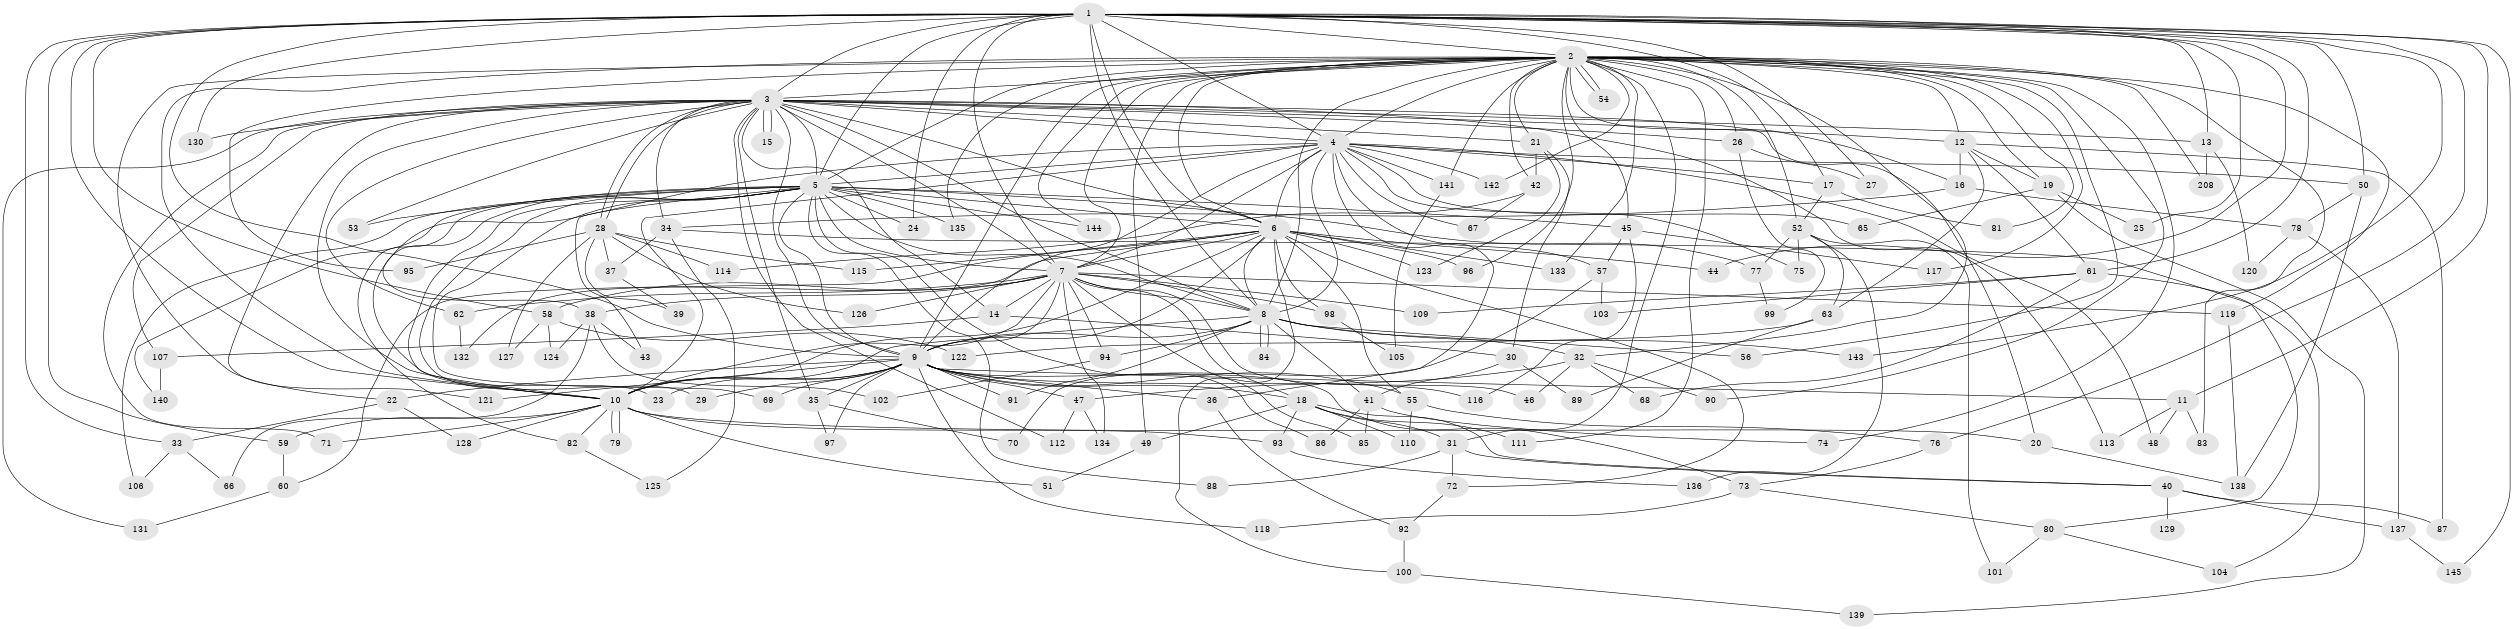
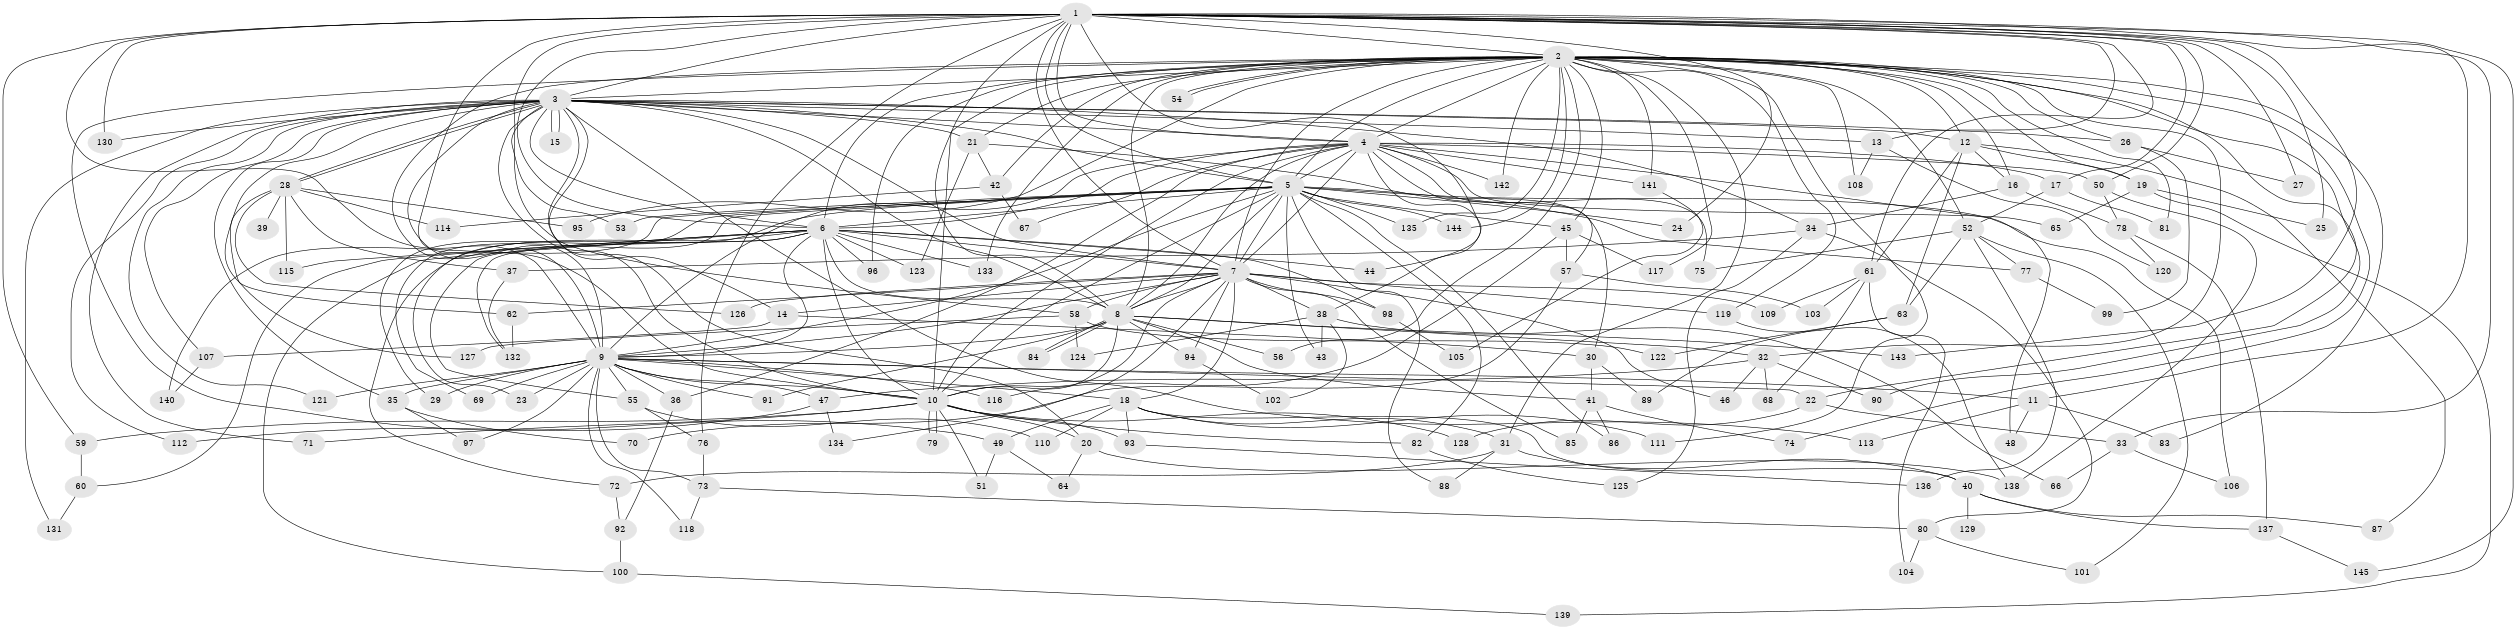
(2206, 186) -> (1856, 186)
(654, 299) -> (489, 317)
none -> (1064, 487)
